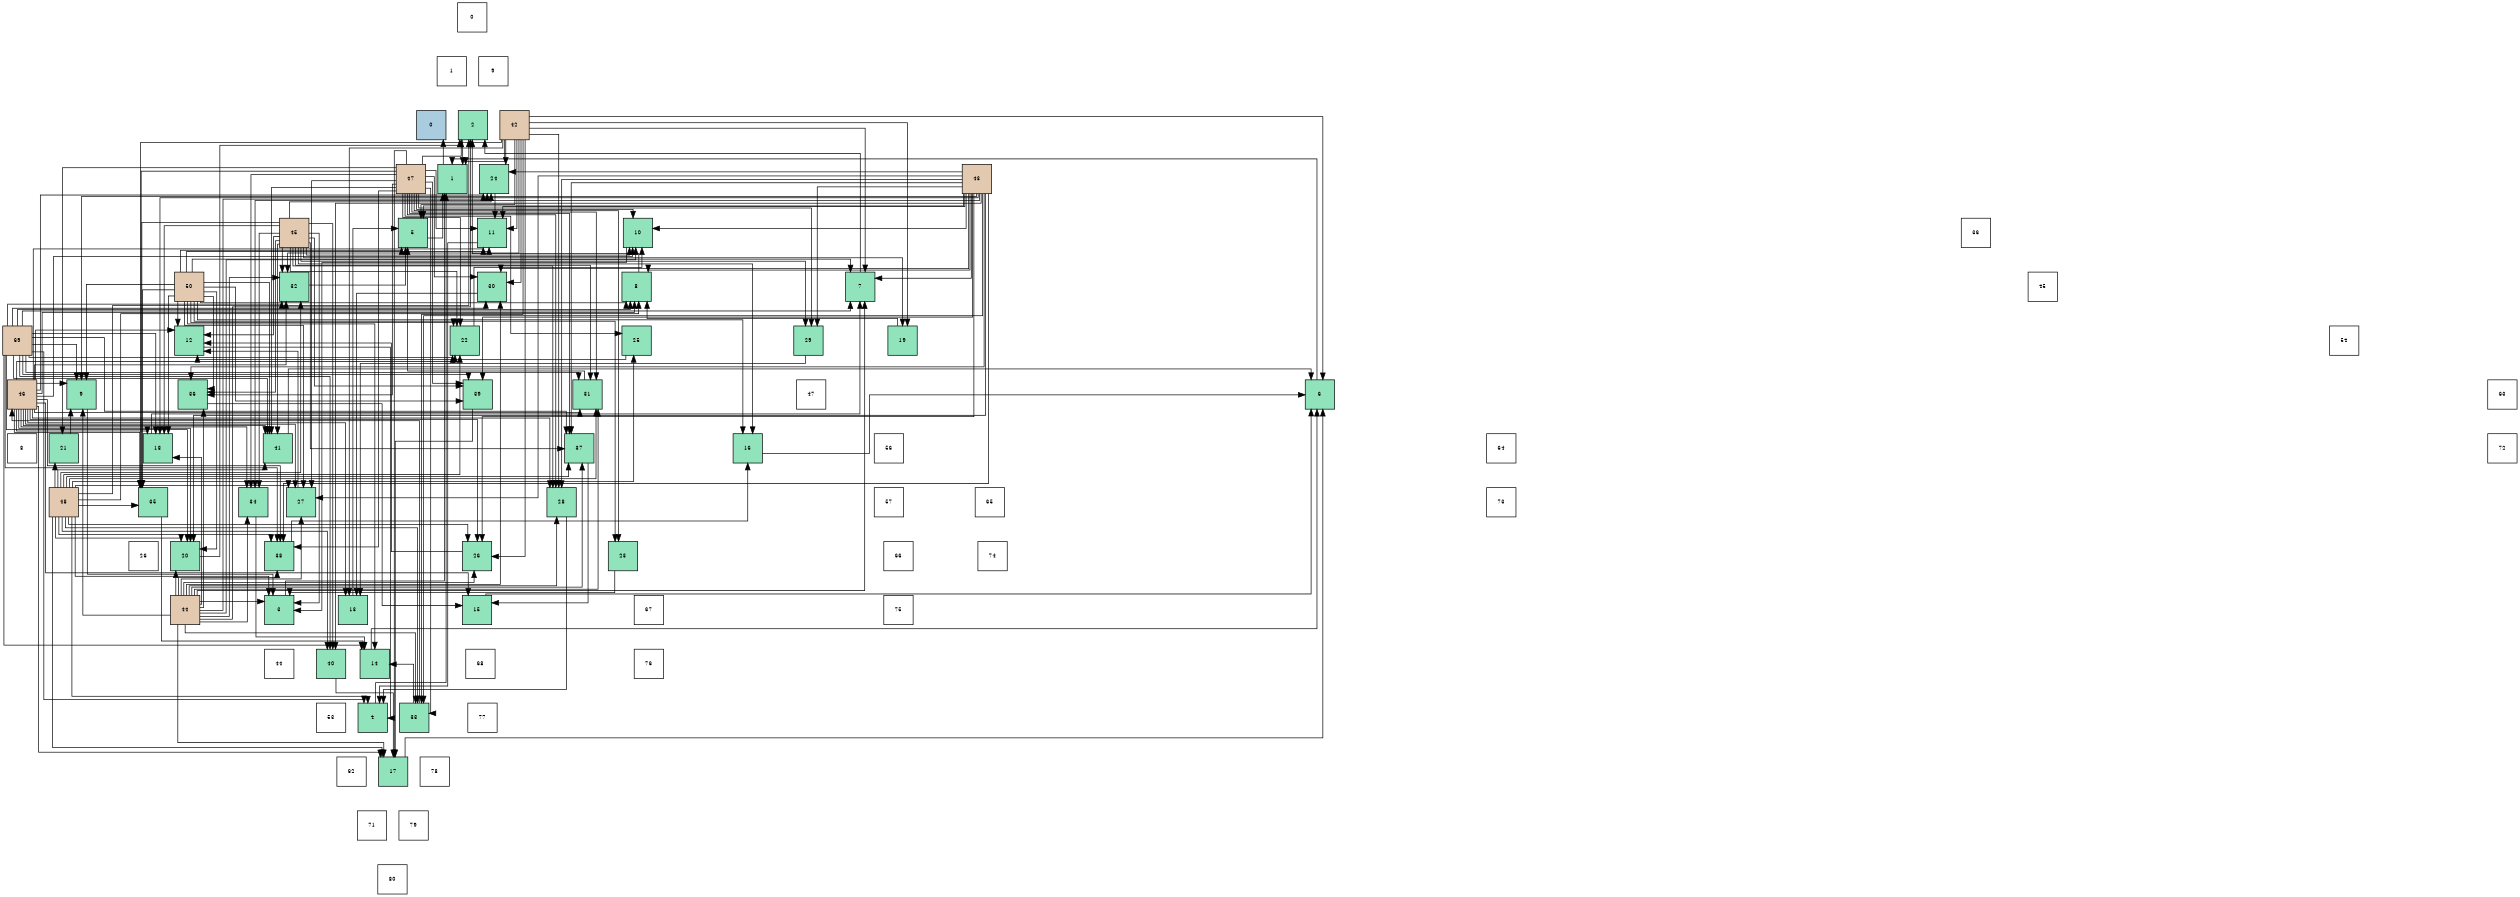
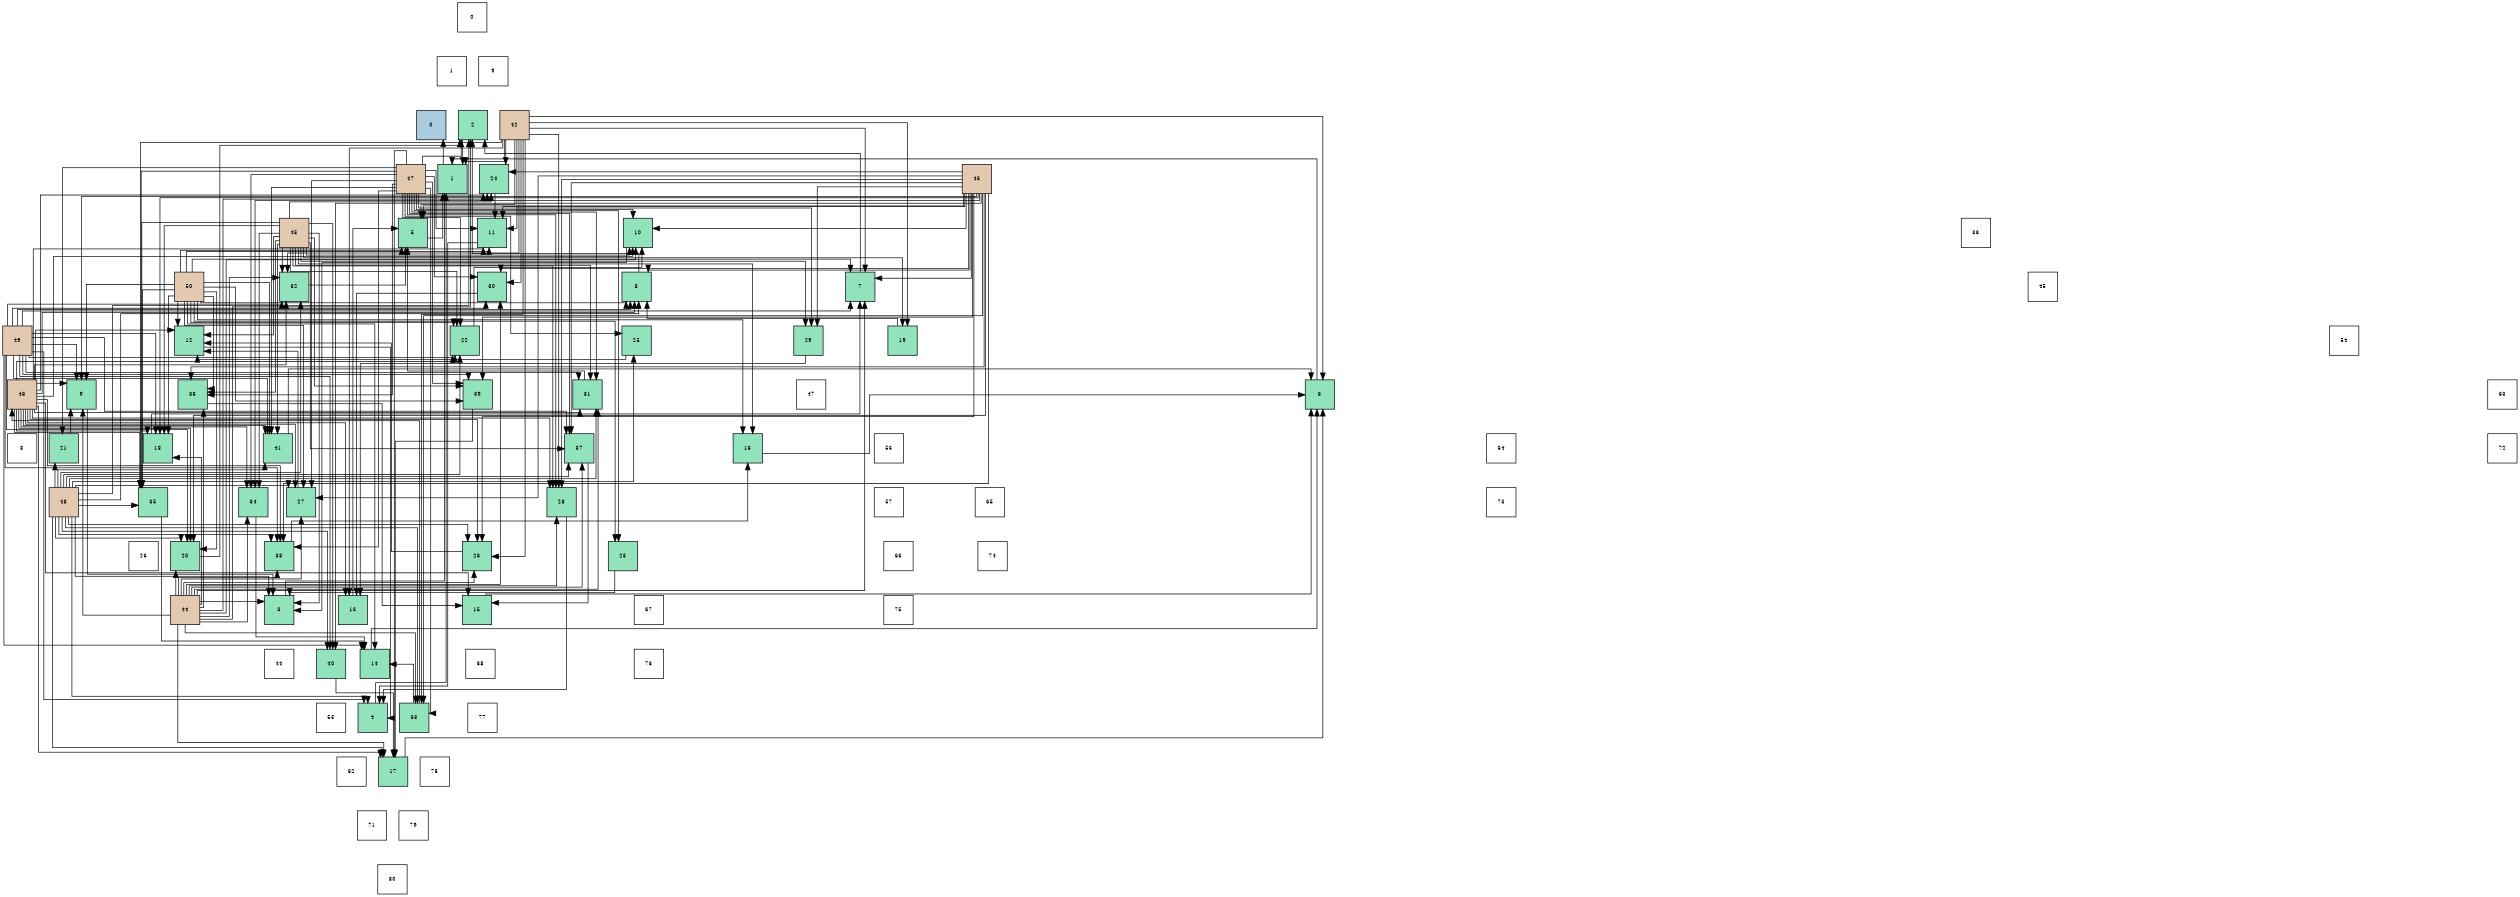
(17, 341) -> (17, 341)
